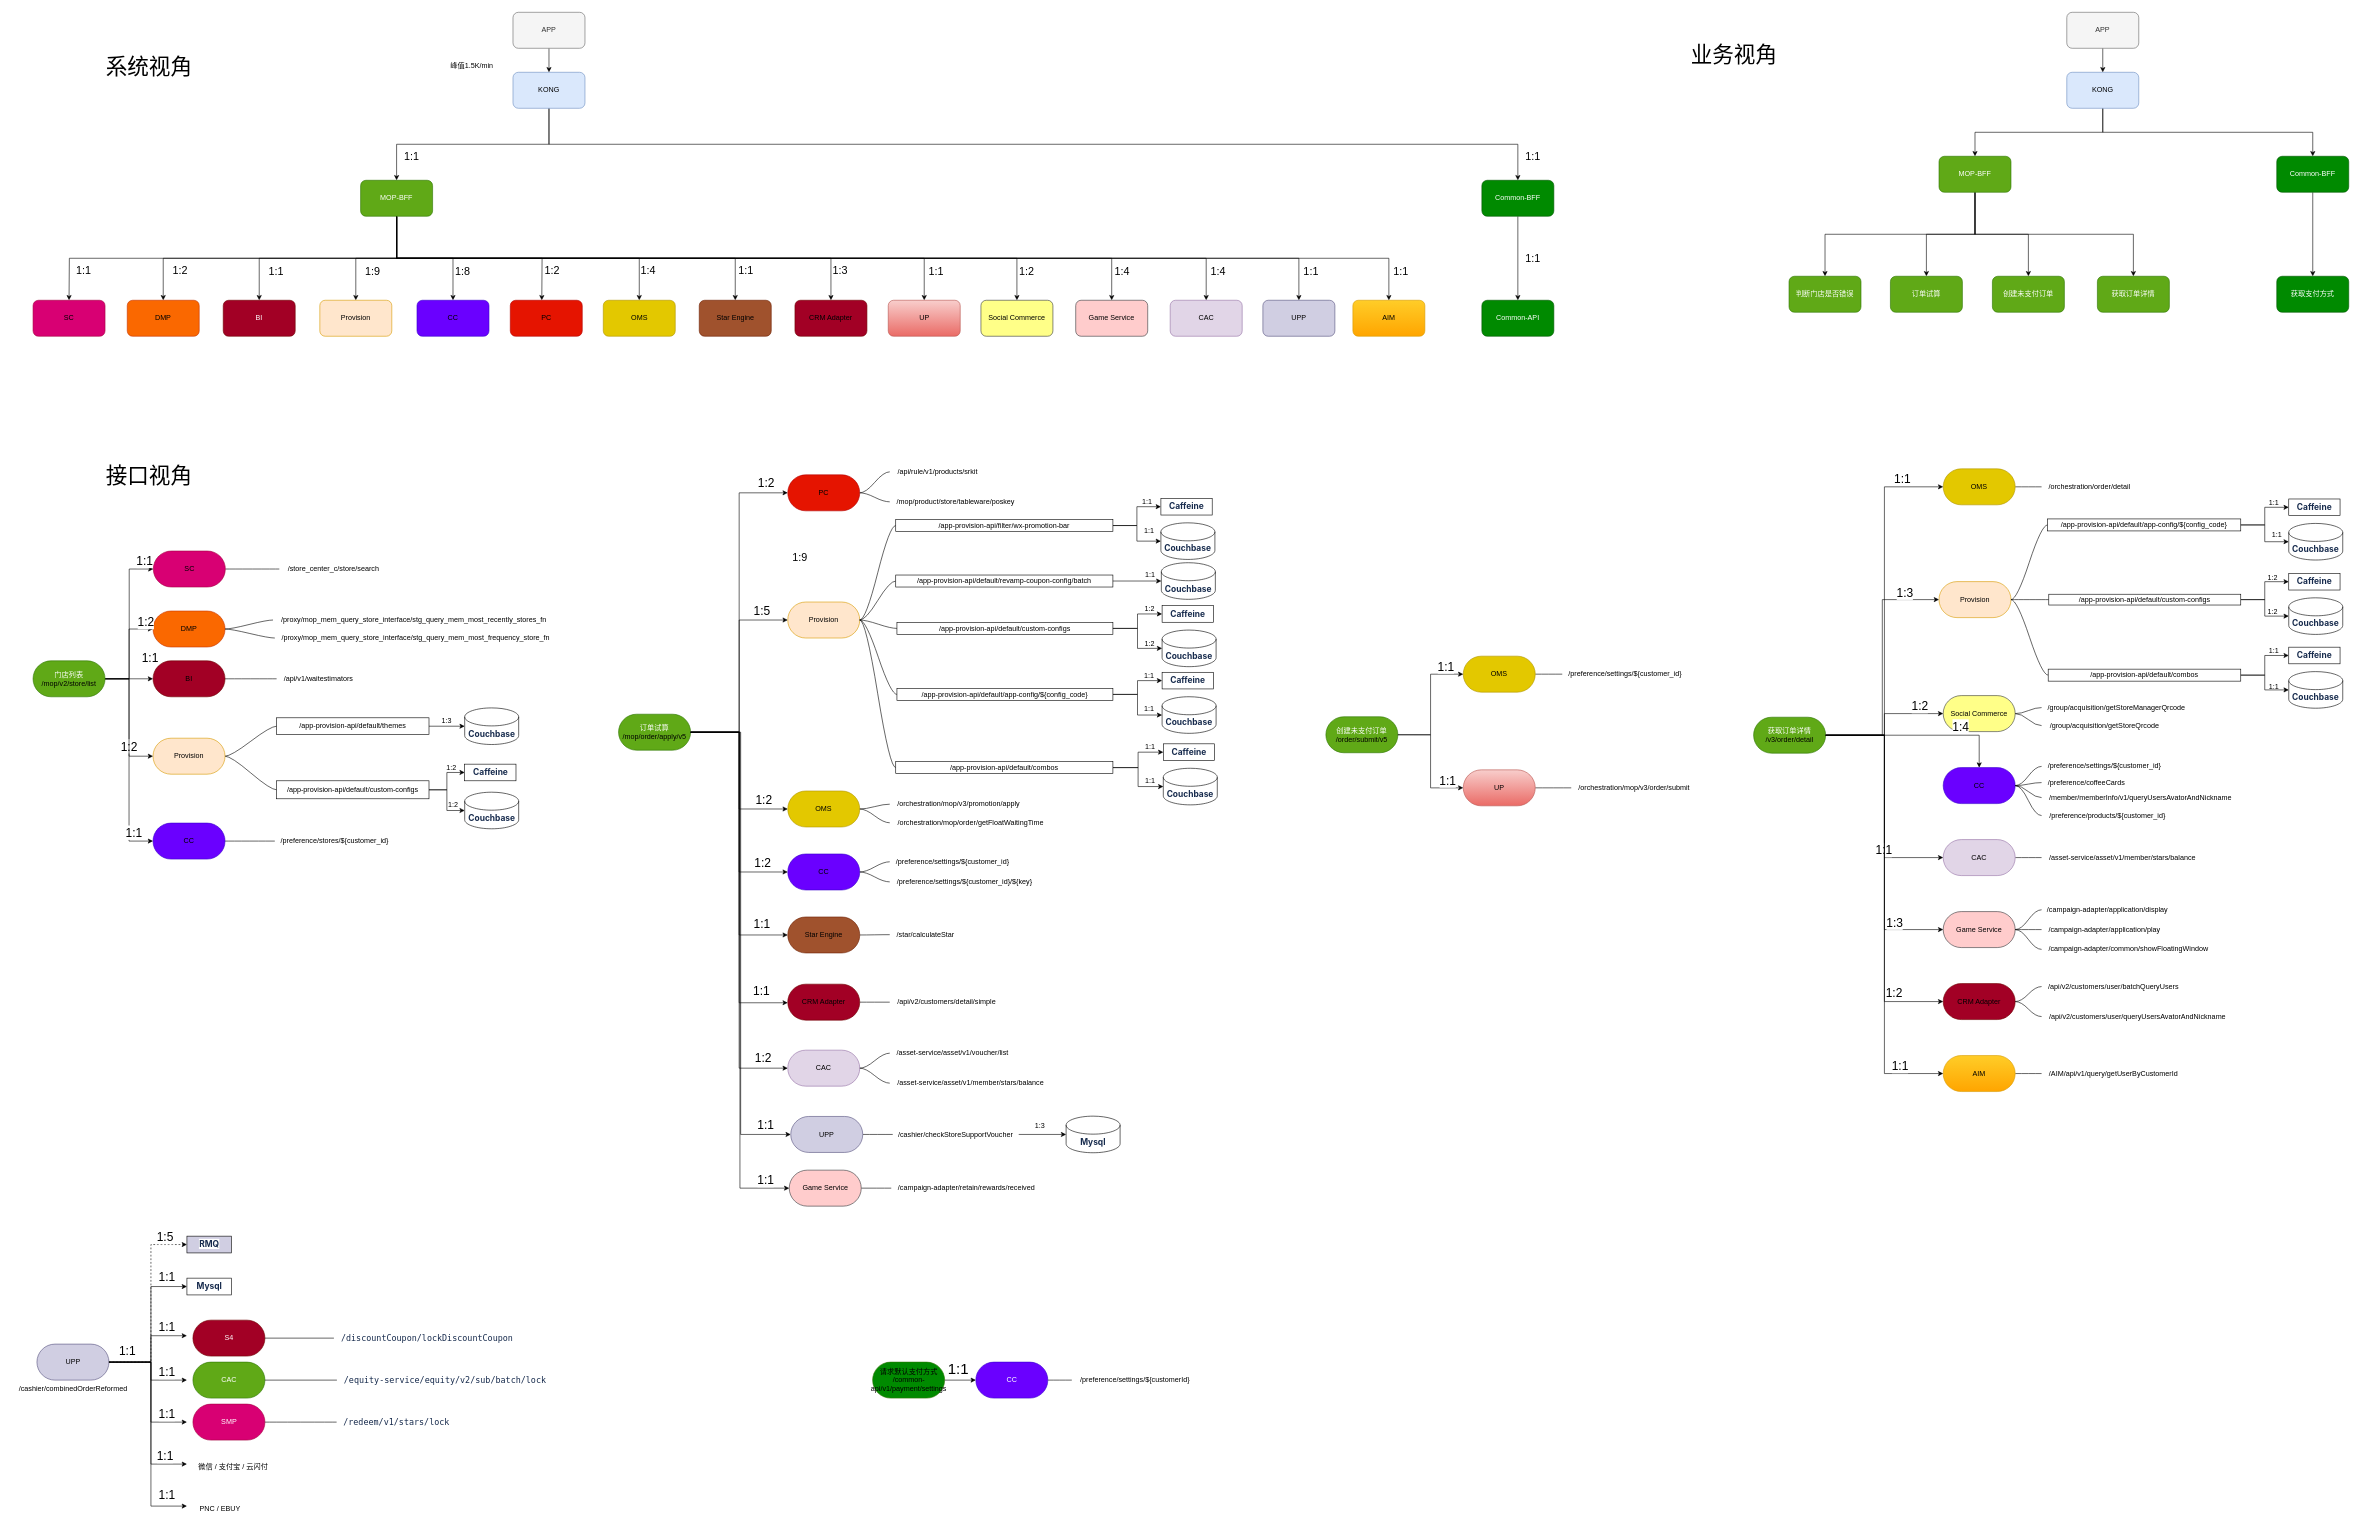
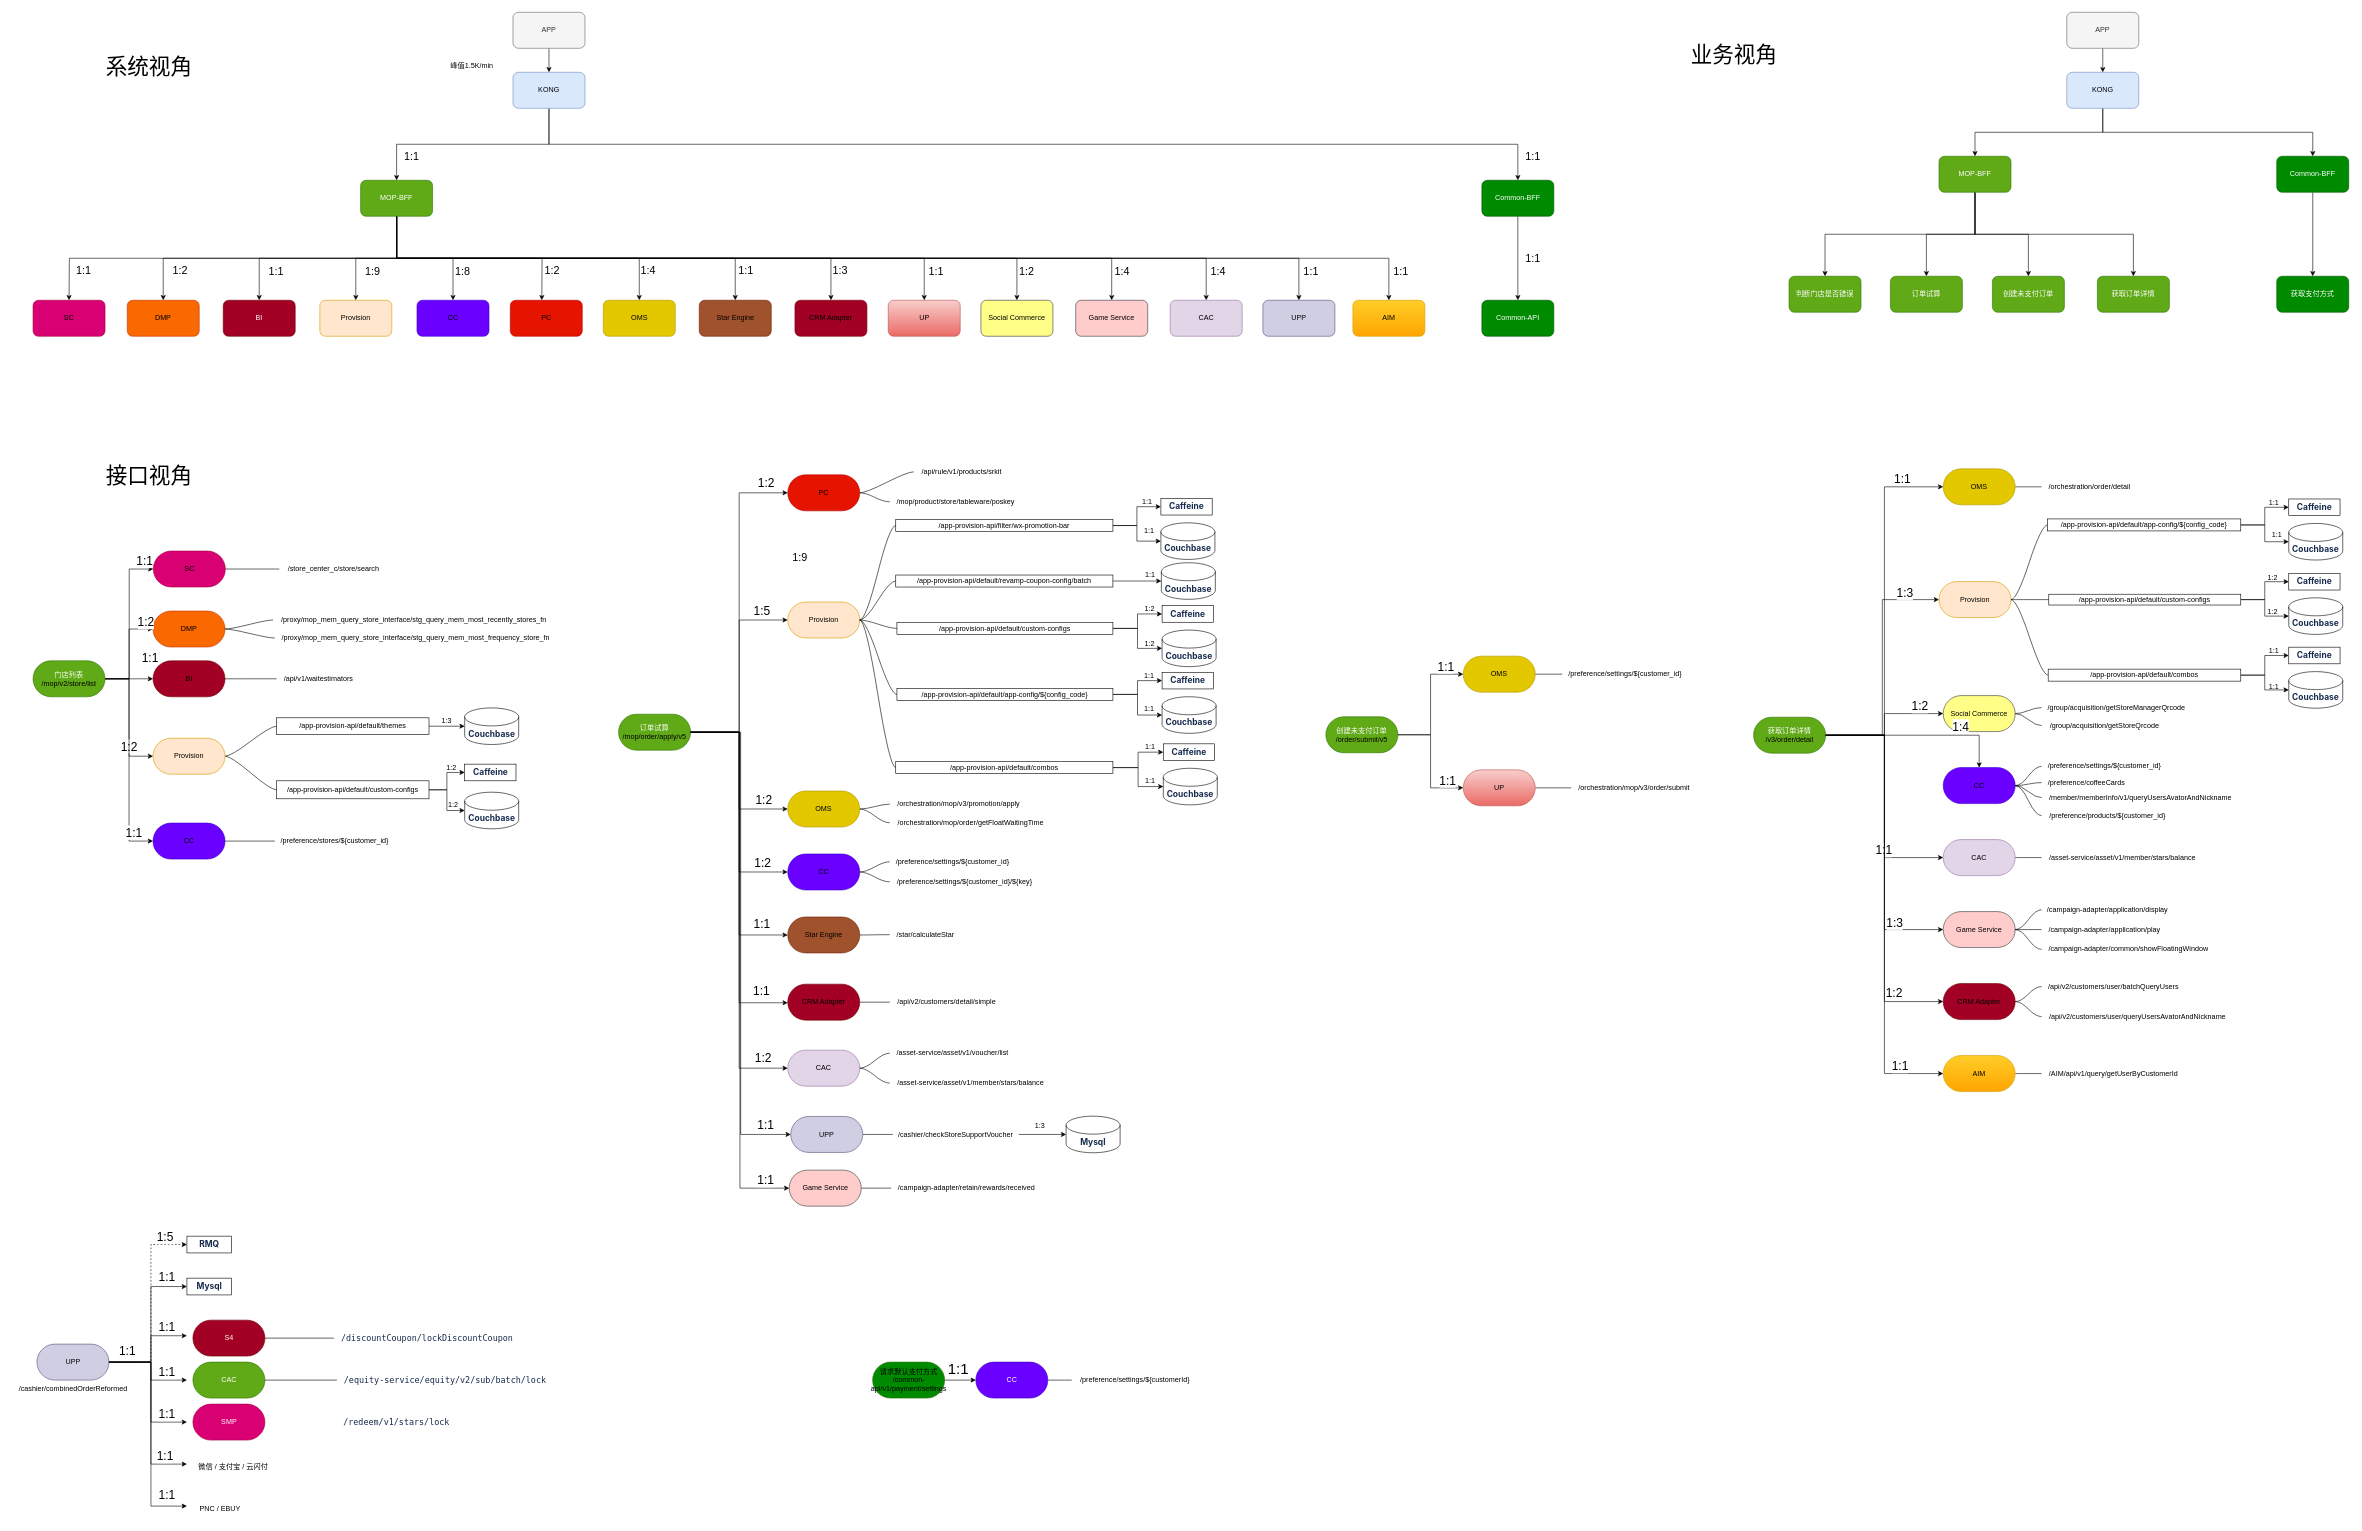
(938, 472) -> (962, 472)
(209, 1245) -> (209, 1245)
(300, 1422) -> none
